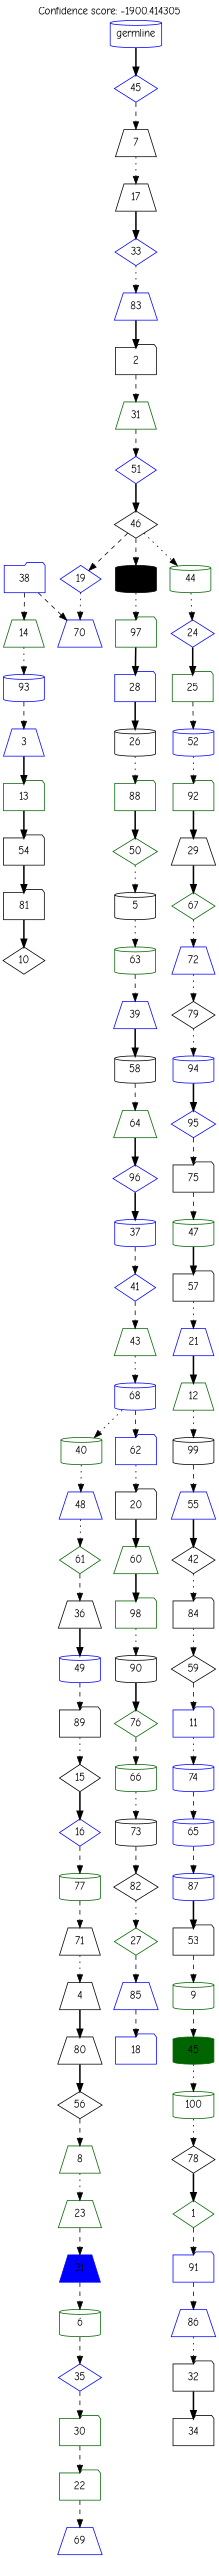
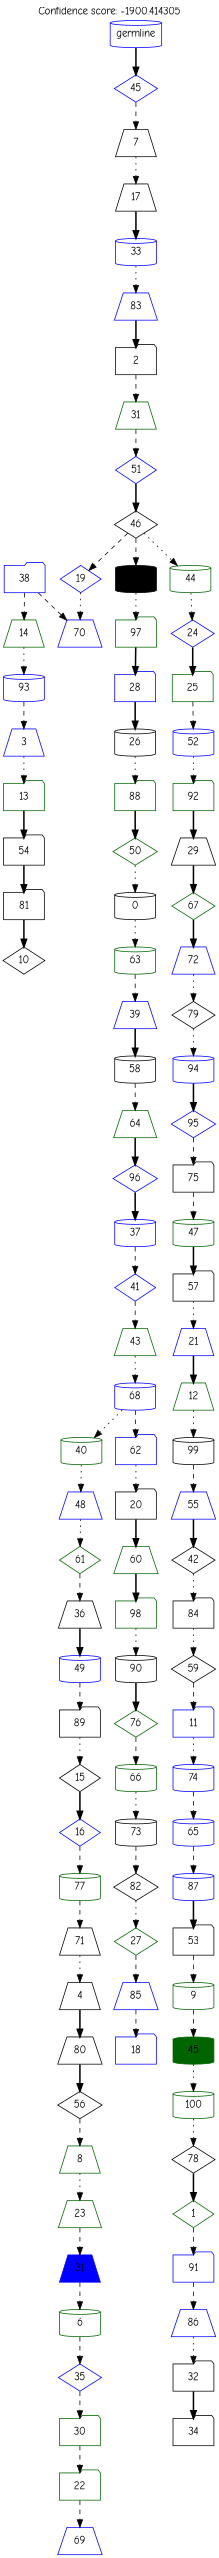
(136, 252) -> (136, 252)
(24, 766) -> (24, 766)
(135, 906) -> (135, 906)
(193, 930) -> (193, 930)
